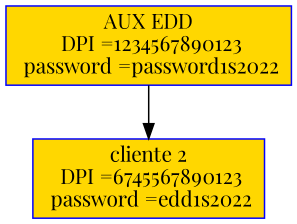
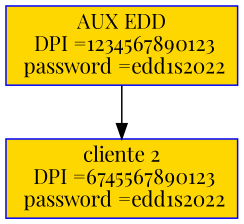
(149, 46) -> (122, 46)
